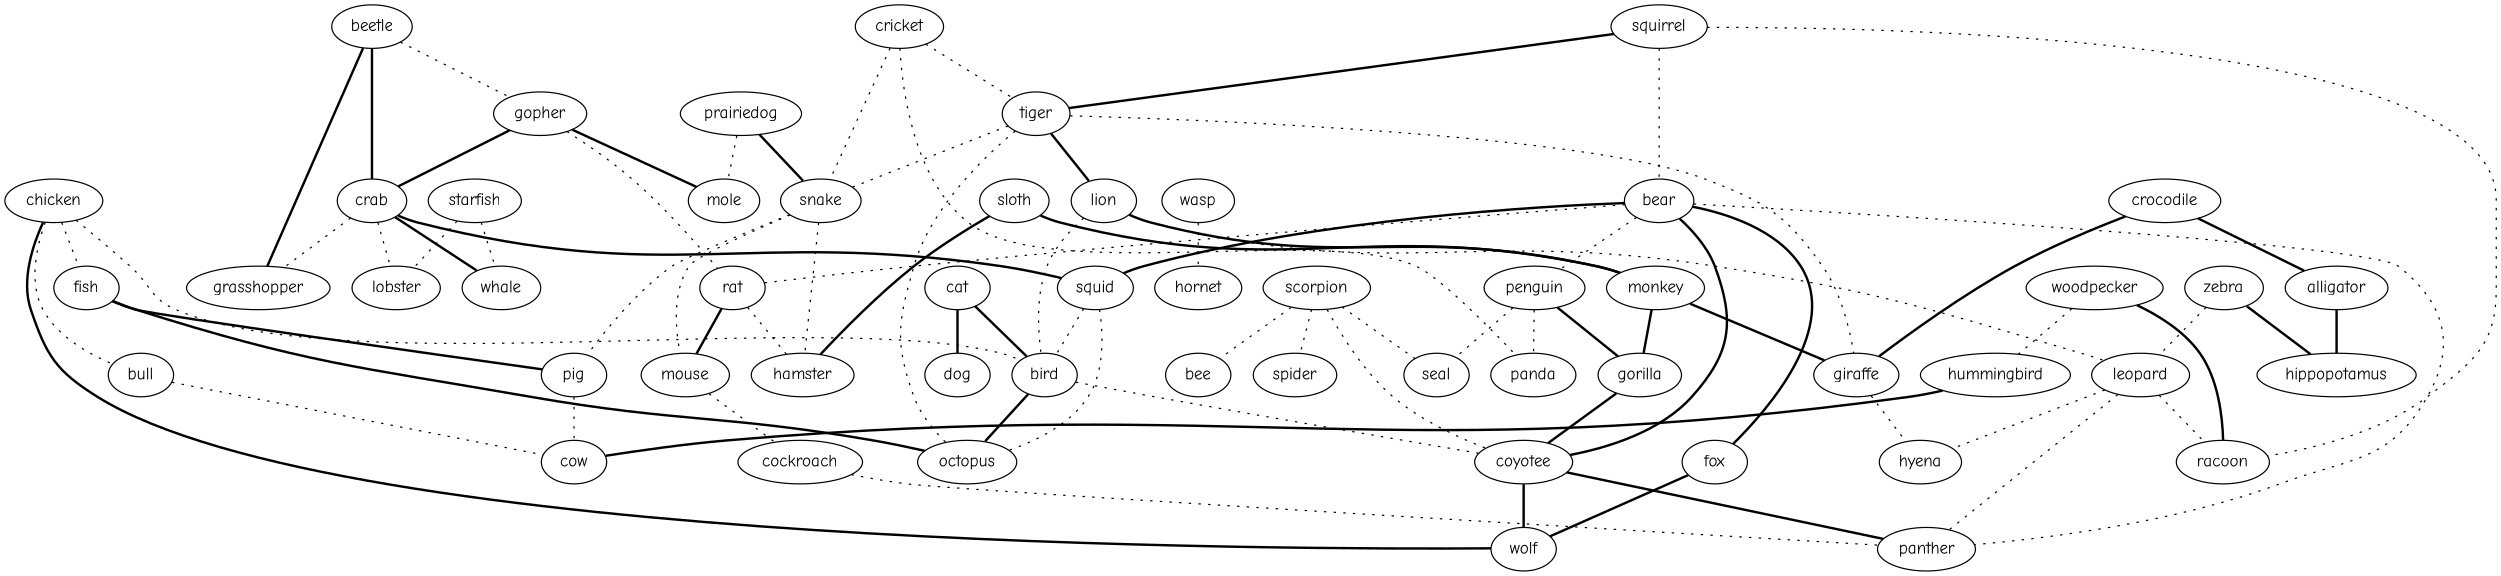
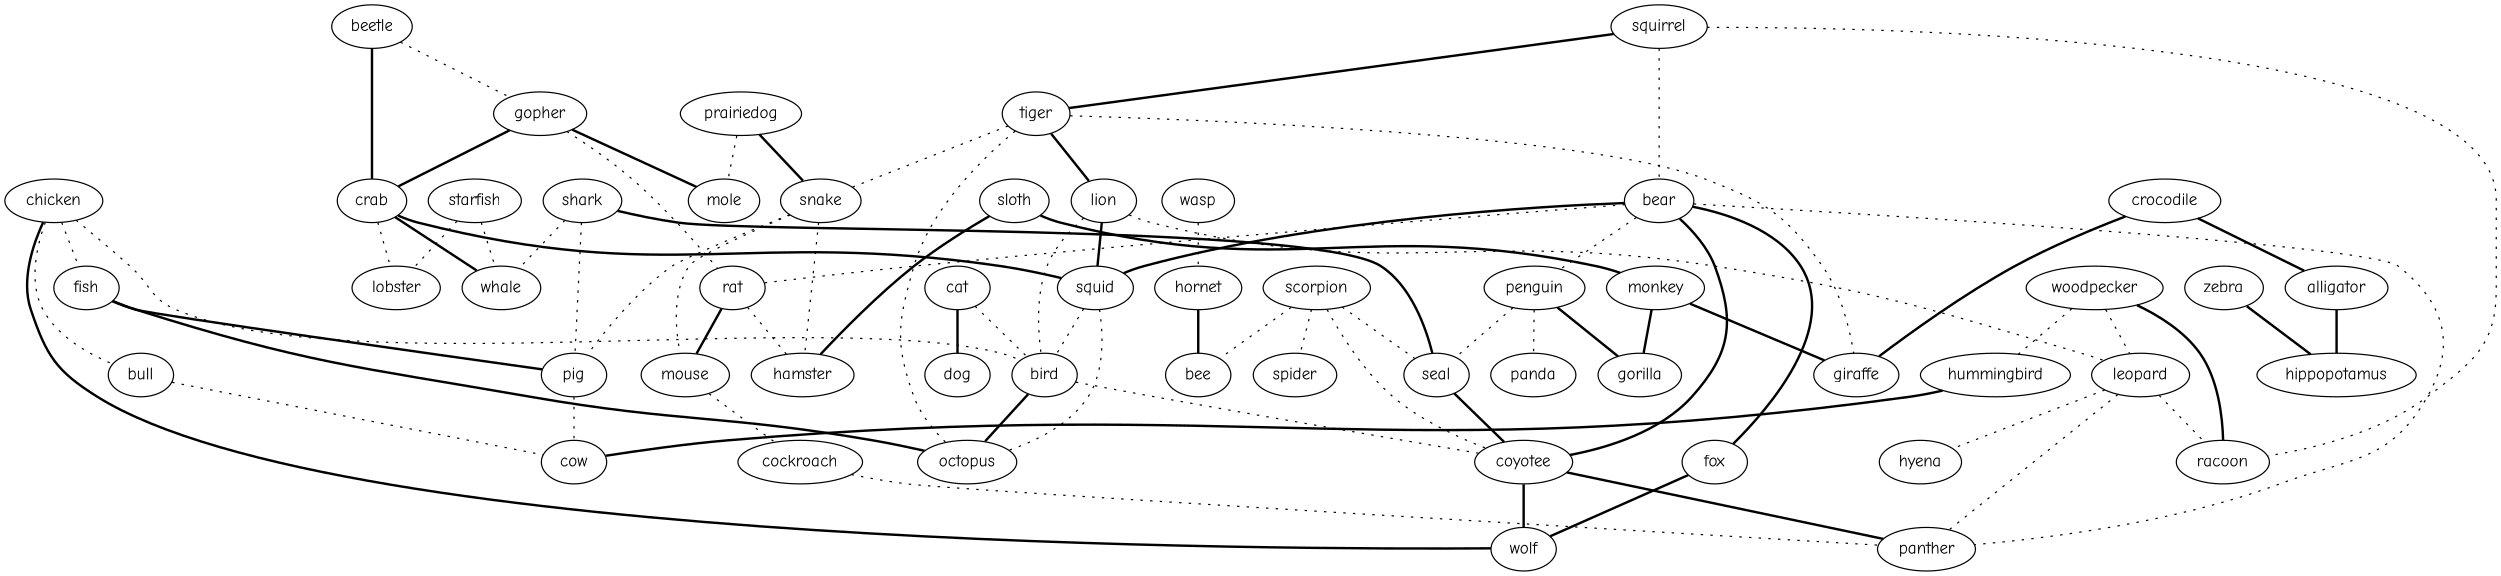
(899, 27) -> none
none -> (582, 201)
(1374, 247) -> (1100, 244)
(258, 288) -> none
(2186, 328) -> (2118, 332)
(1001, 331) -> (1001, 331)
none -> (1198, 332)
(1582, 418) -> (1479, 418)
(1888, 419) -> none
